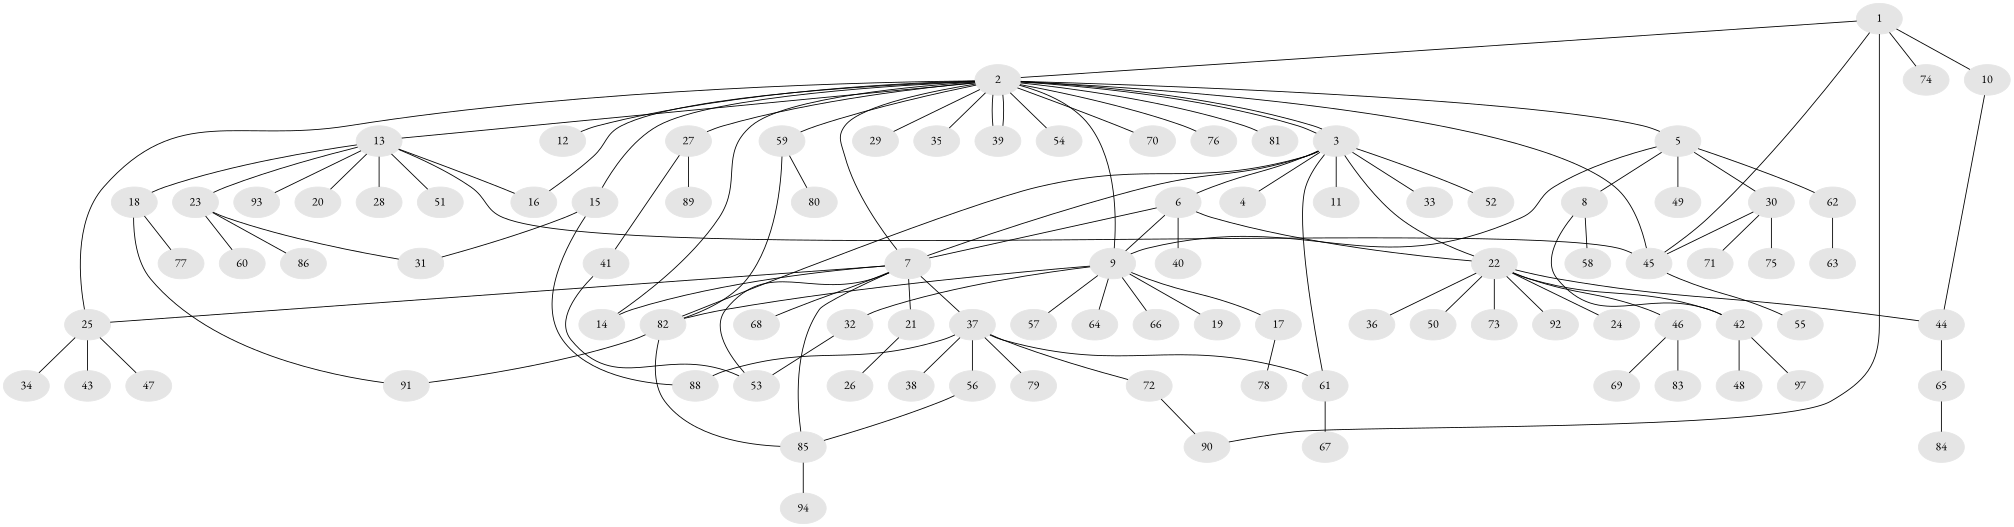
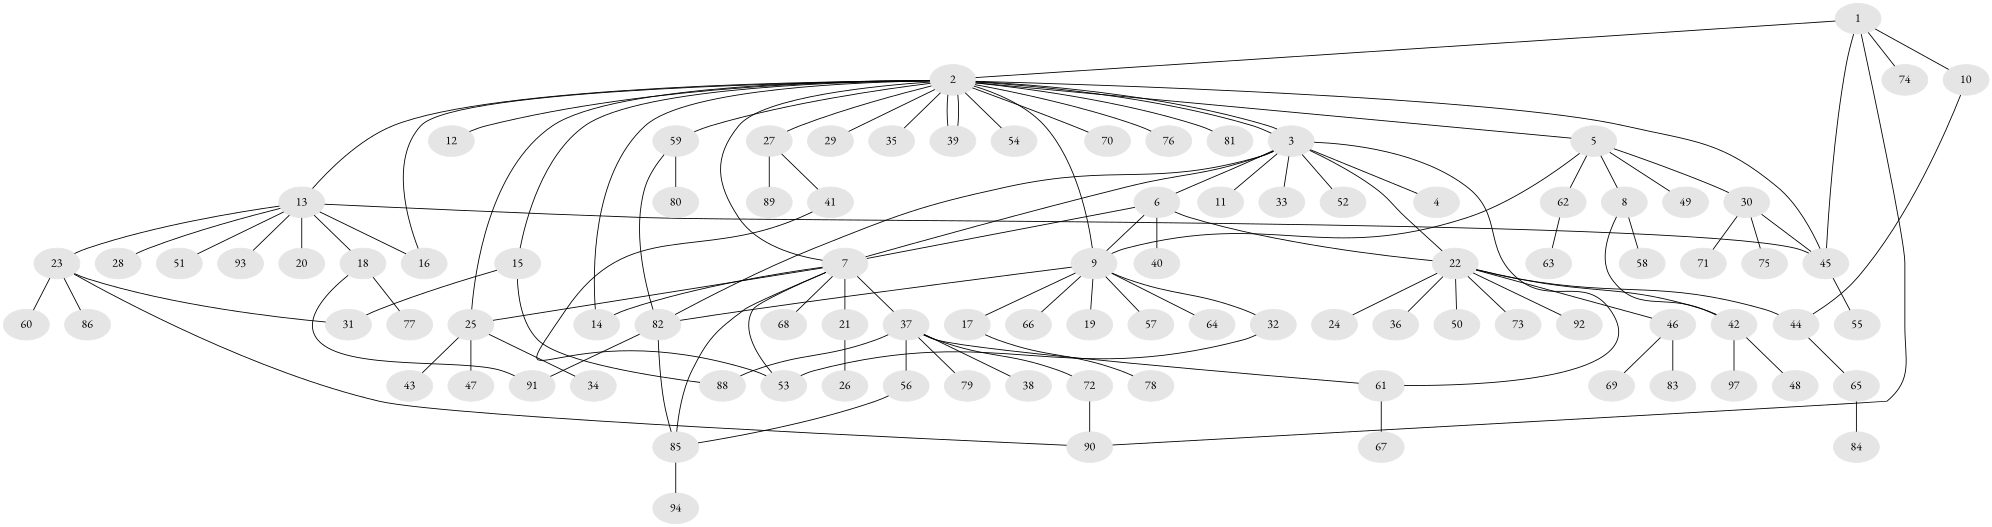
none -> (557, 418)
